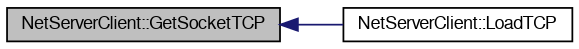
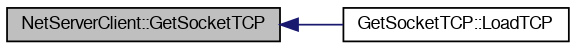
(458, 25) -> (456, 25)
